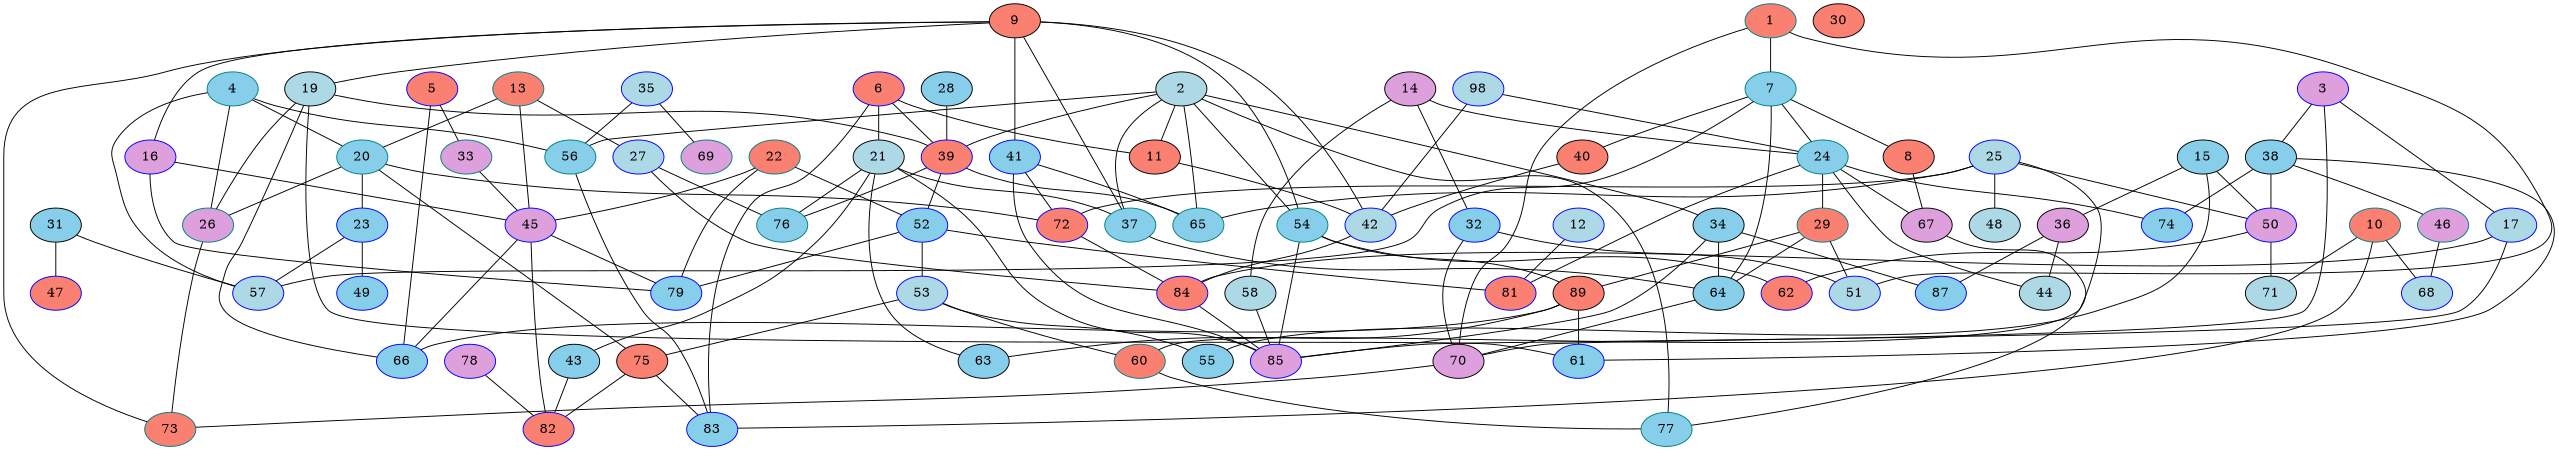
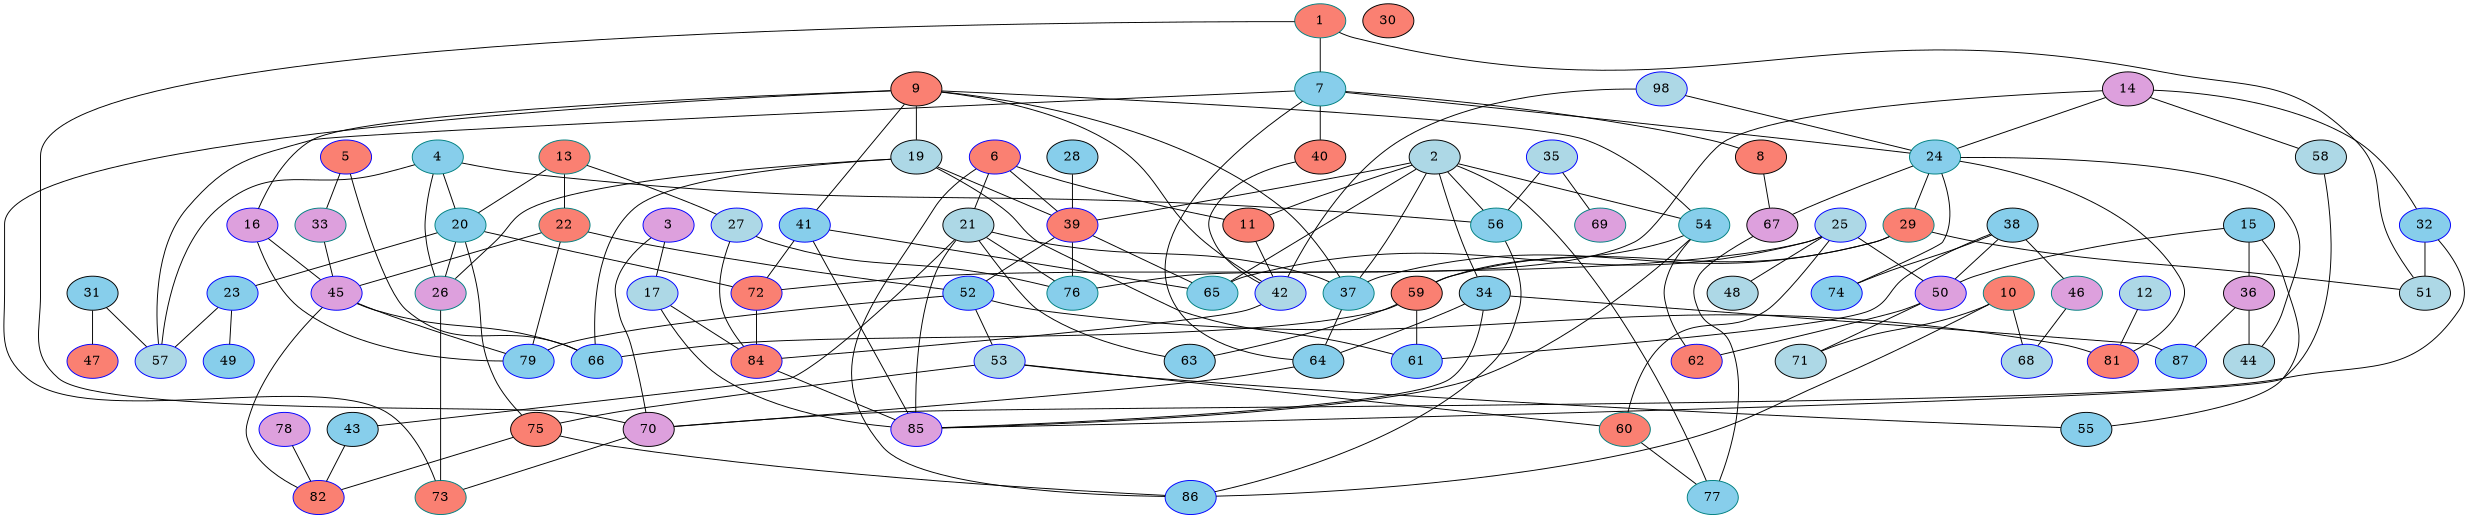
(2297, 123) -> none
(524, 157) -> (565, 190)
none -> (1623, 246)
(1782, 252) -> (1629, 259)
(1579, 293) -> (1417, 293)
(1855, 293) -> (2425, 293)
(712, 429) -> (1191, 498)
